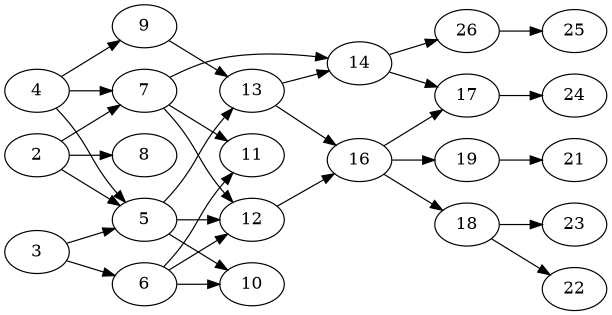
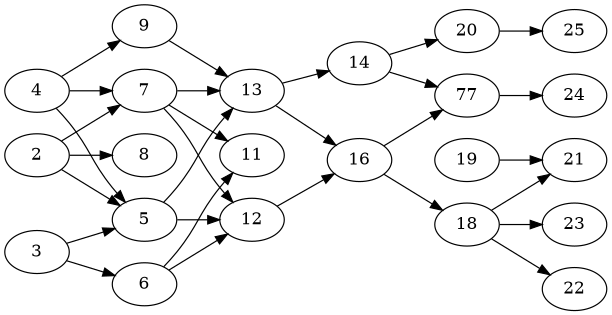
(467, 31) -> (467, 31)
(241, 55) -> (192, 91)
(467, 96) -> (467, 96)
(407, 160) -> none
none -> (516, 195)
(252, 284) -> none
